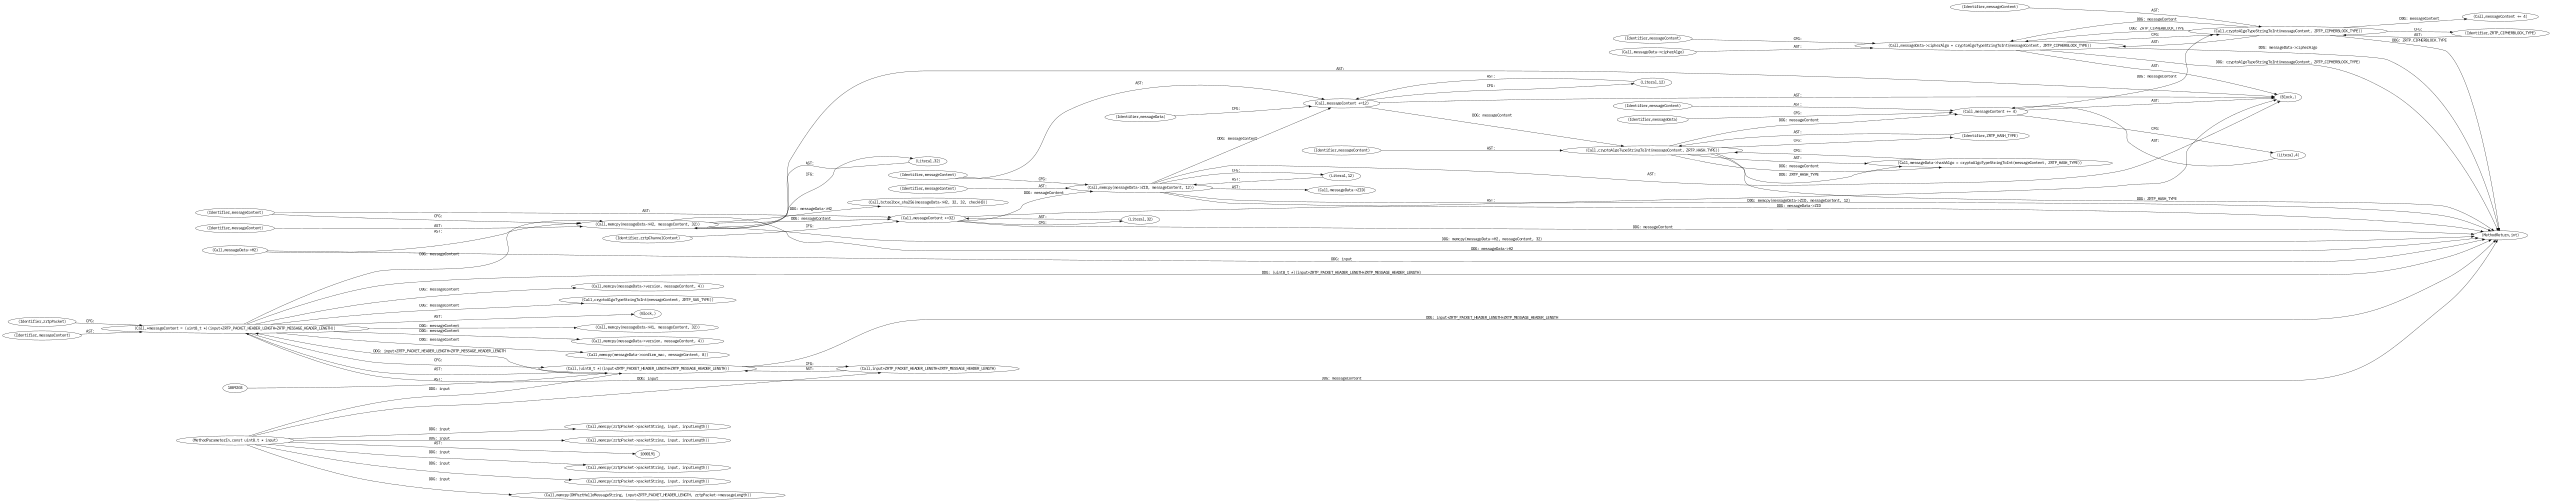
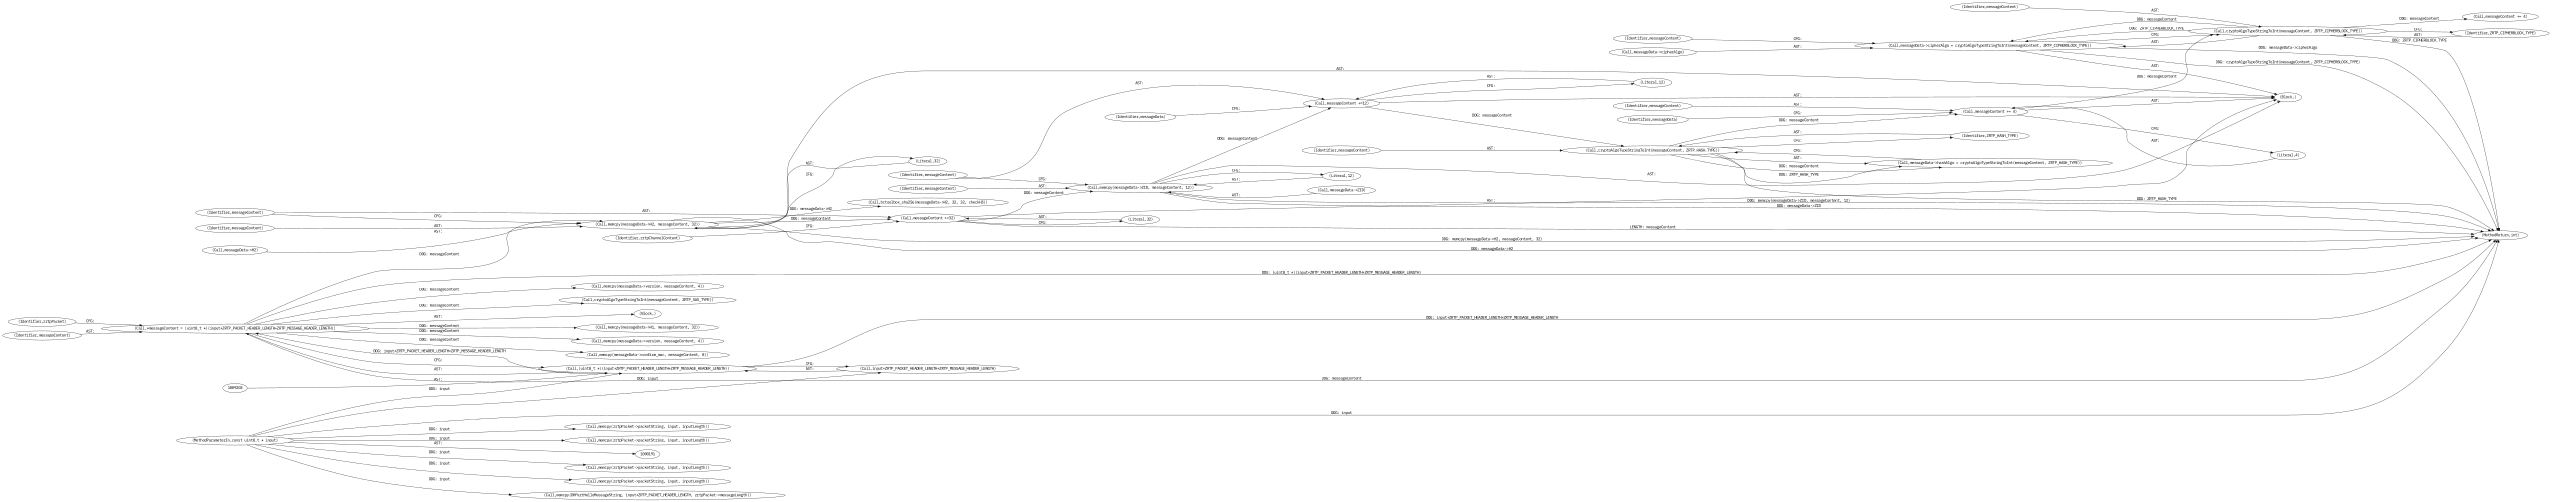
(1258, 189) -> (1244, 198)
(1653, 227) -> (1653, 227)
(1376, 262) -> (1427, 415)
